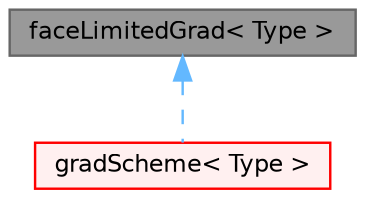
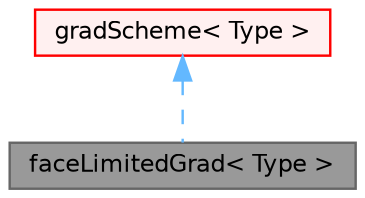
(183, 112) -> (183, 112)
